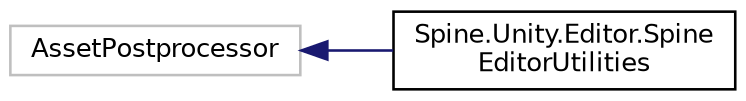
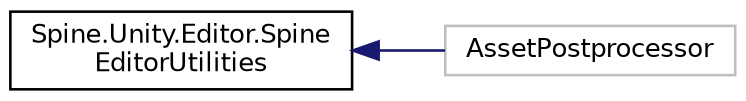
(360, 50) -> (412, 50)
